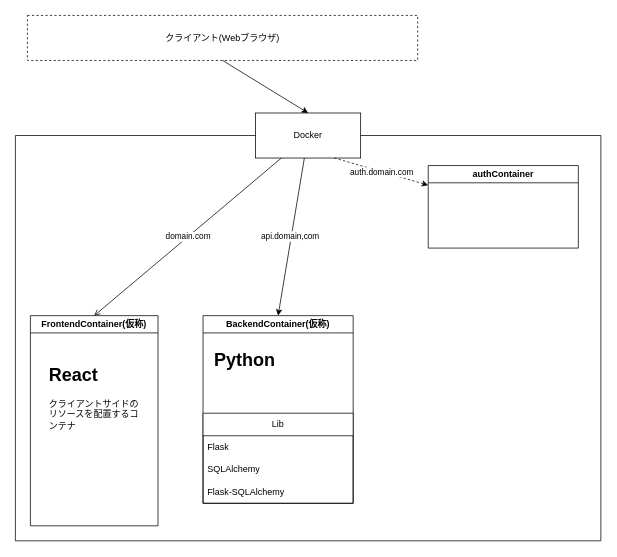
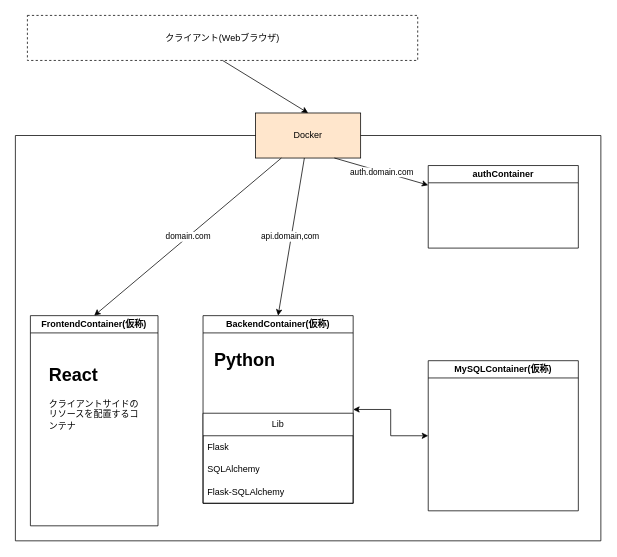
(308, 135) -> (308, 135)
(351, 163) -> (351, 163)
(98, 312) -> (99, 312)
none -> (390, 422)
none -> (503, 435)
